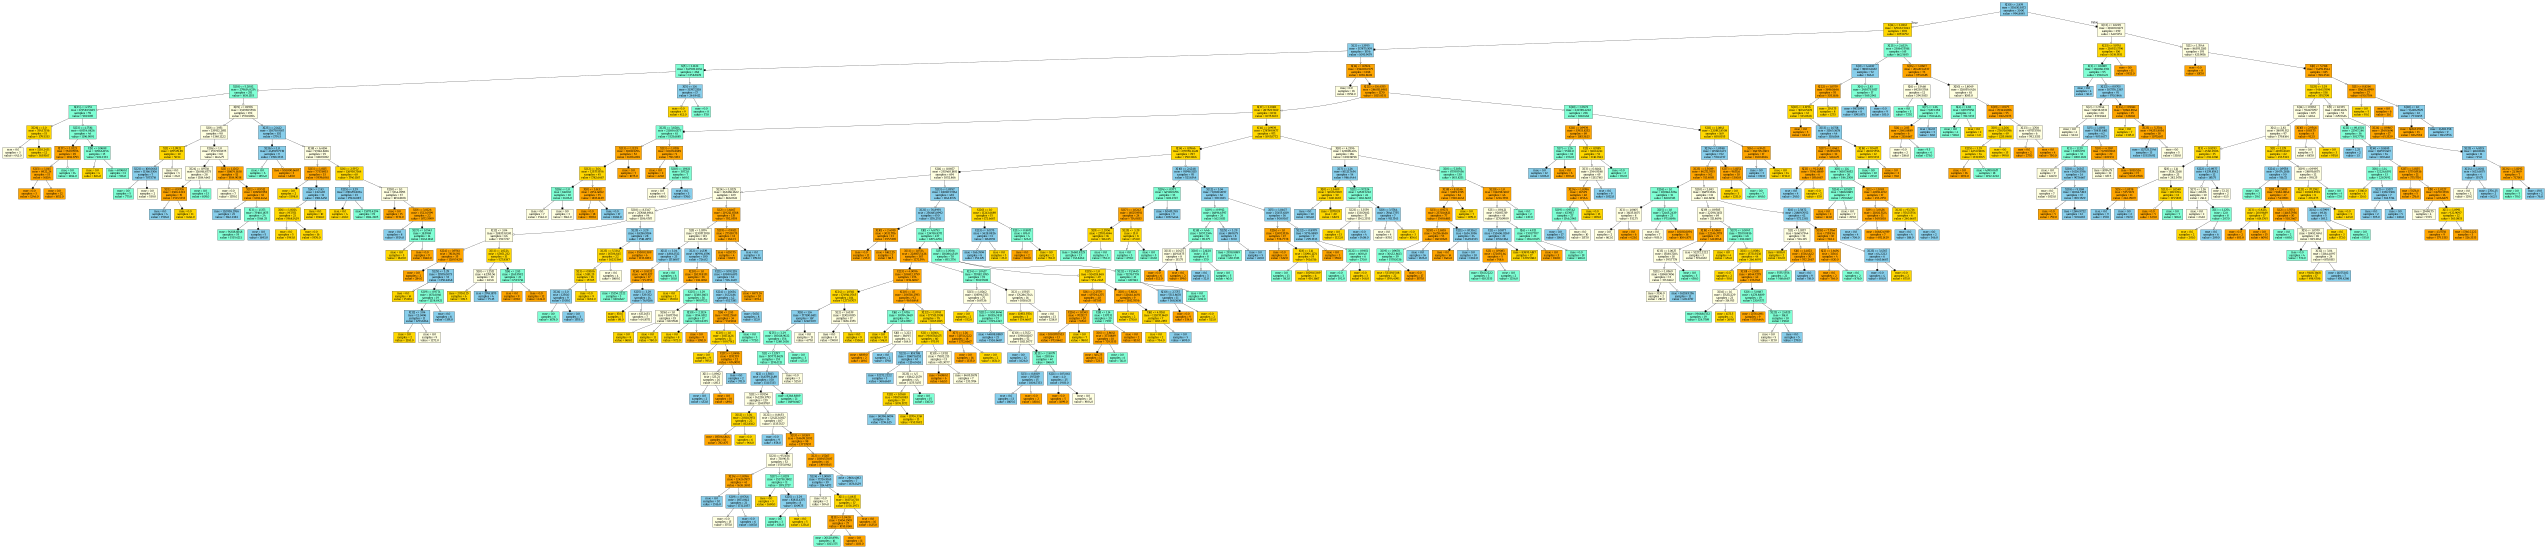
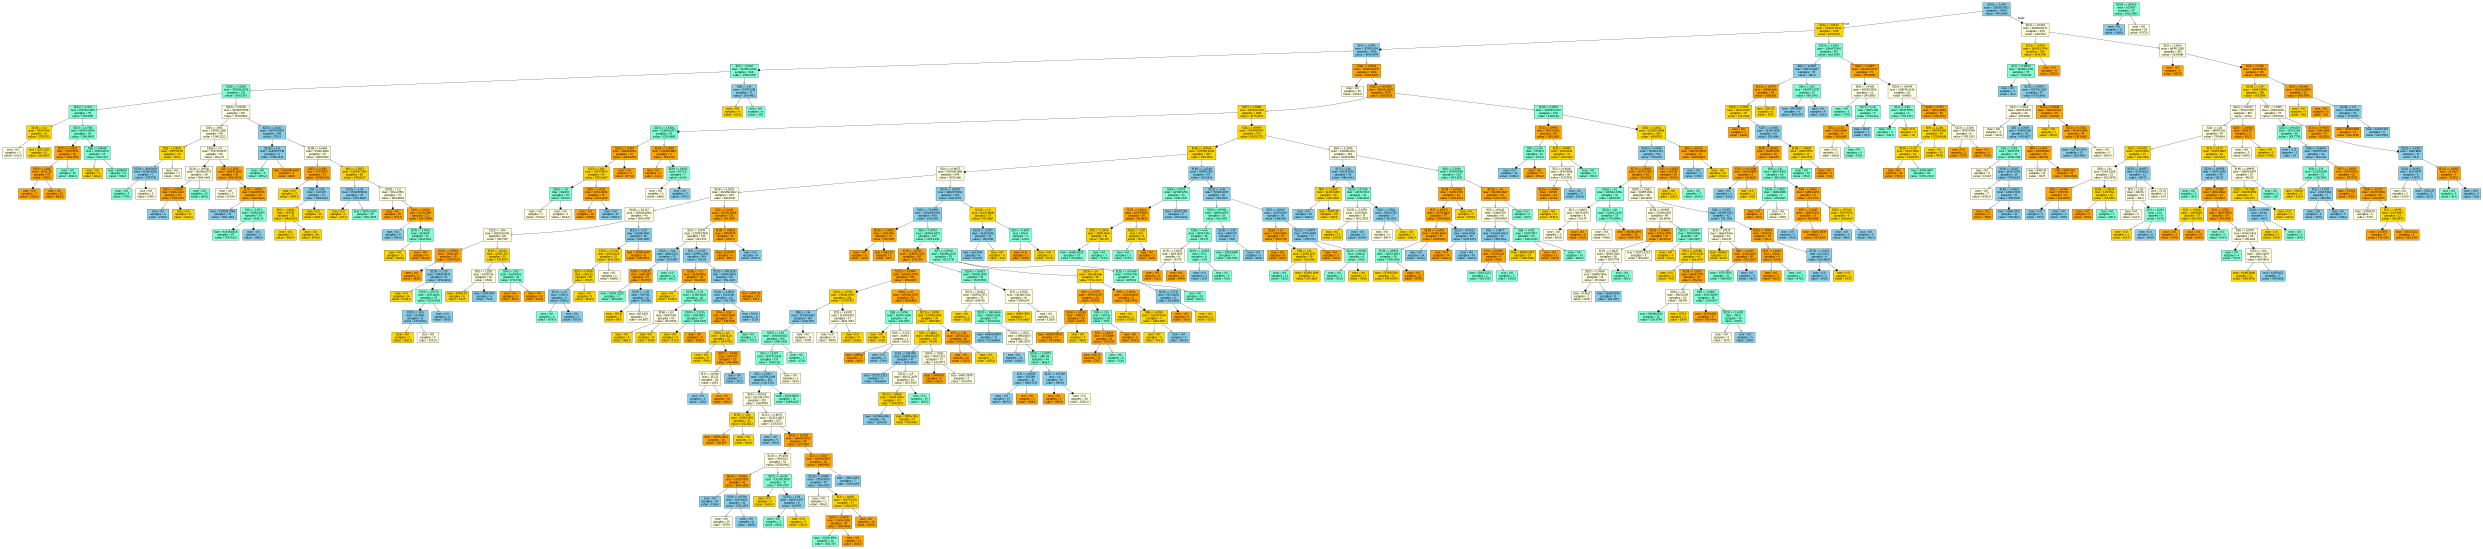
(1572, 203) -> none
(1331, 214) -> (1329, 214)
(1560, 224) -> (2120, 19)
(1149, 255) -> (1147, 255)
